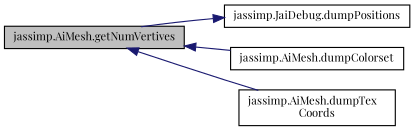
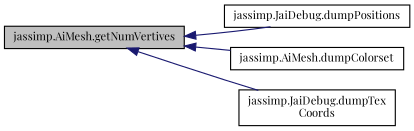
(177, 22) -> (233, 31)
(317, 108) -> (317, 108)
